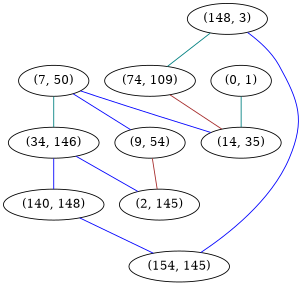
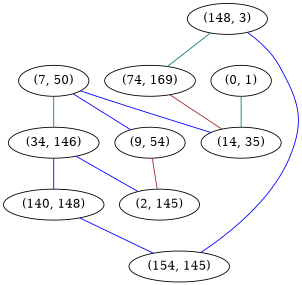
(150, 81) -> (150, 81)
